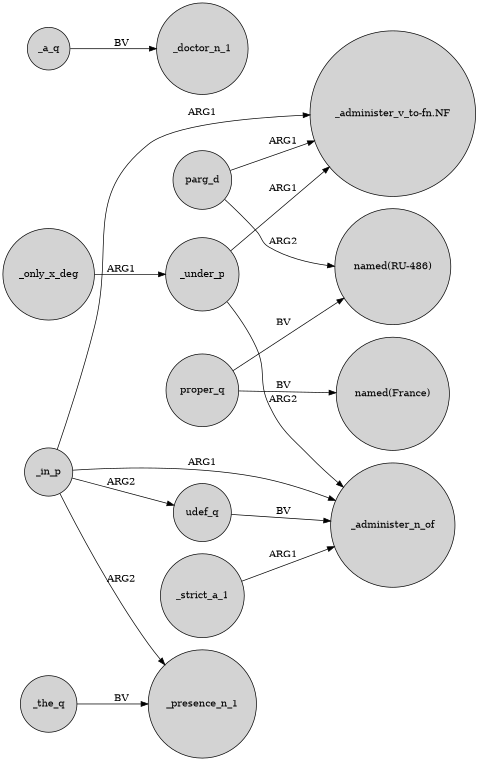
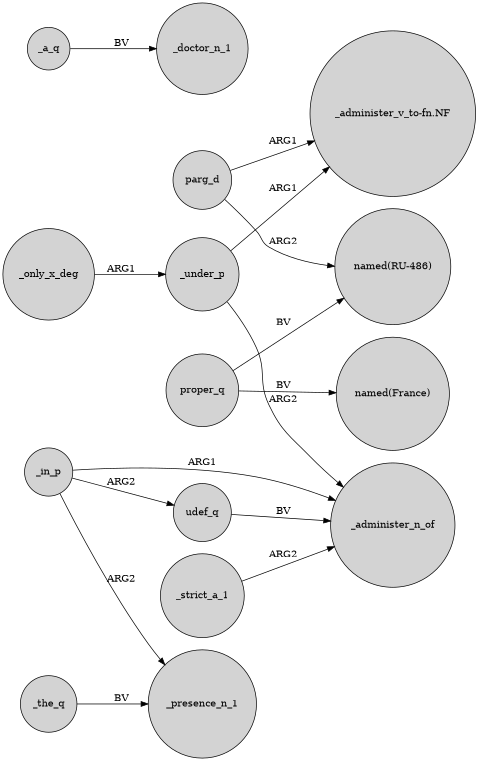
(106, 214) -> none
(283, 555) -> (283, 555)
